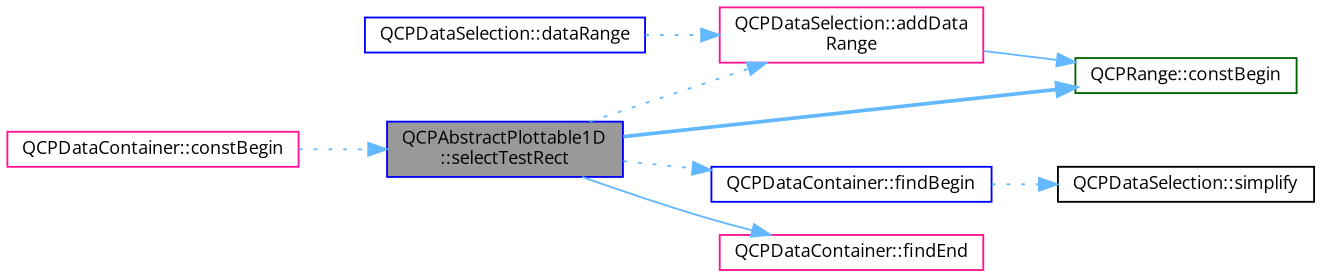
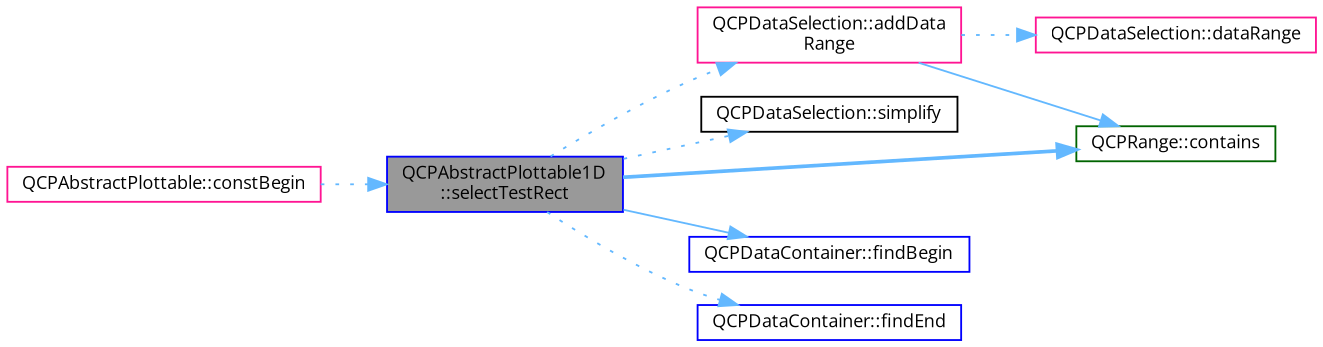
(505, 35) -> (1176, 35)
(673, 35) -> (989, 35)
(1186, 76) -> (1176, 144)
(153, 149) -> (164, 184)
(658, 165) -> (676, 221)
(1015, 184) -> (676, 147)
(667, 206) -> (631, 262)
(851, 252) -> (829, 323)
